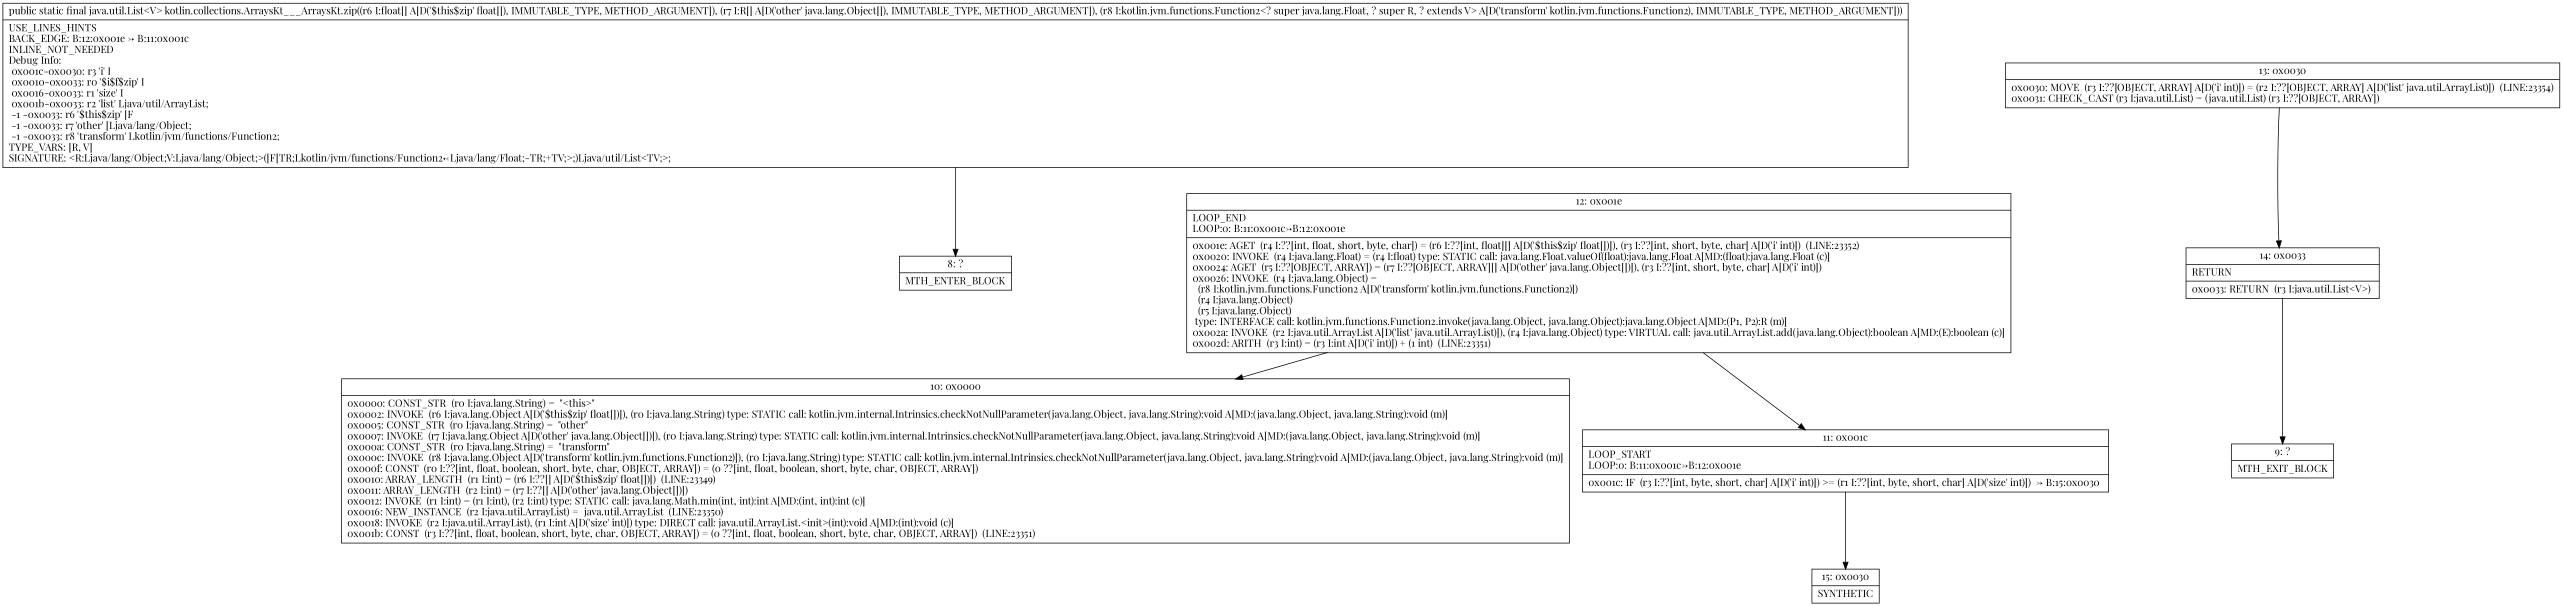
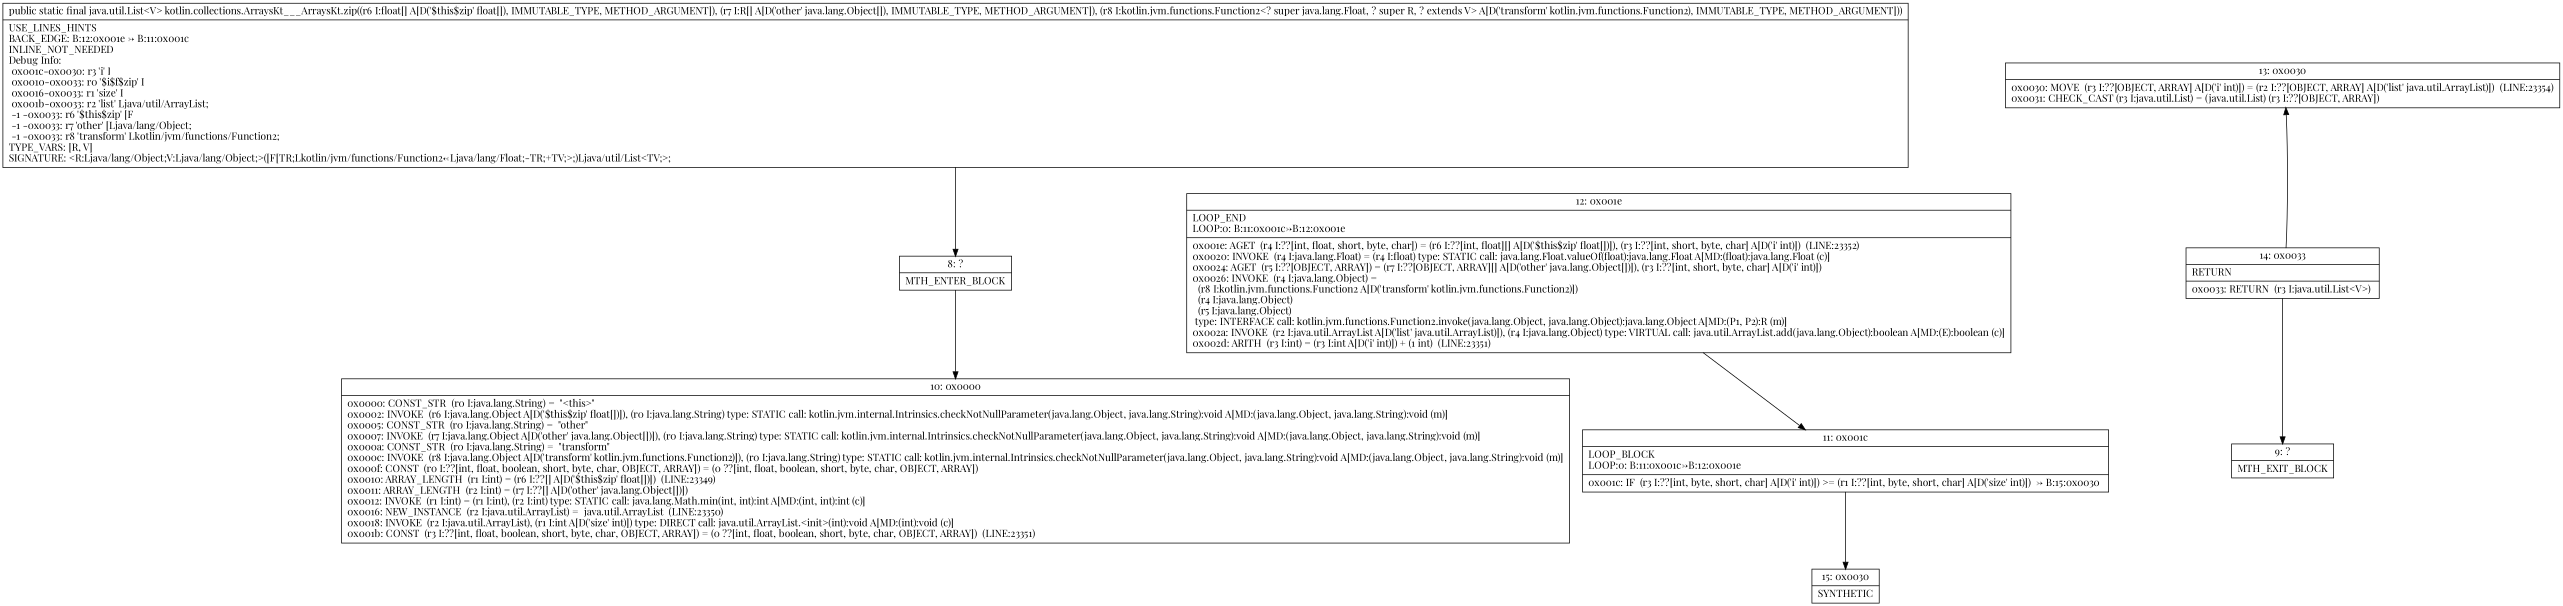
(2278, 174) -> (2287, 181)
(1285, 365) -> (956, 331)
(1620, 455) -> (1622, 455)
